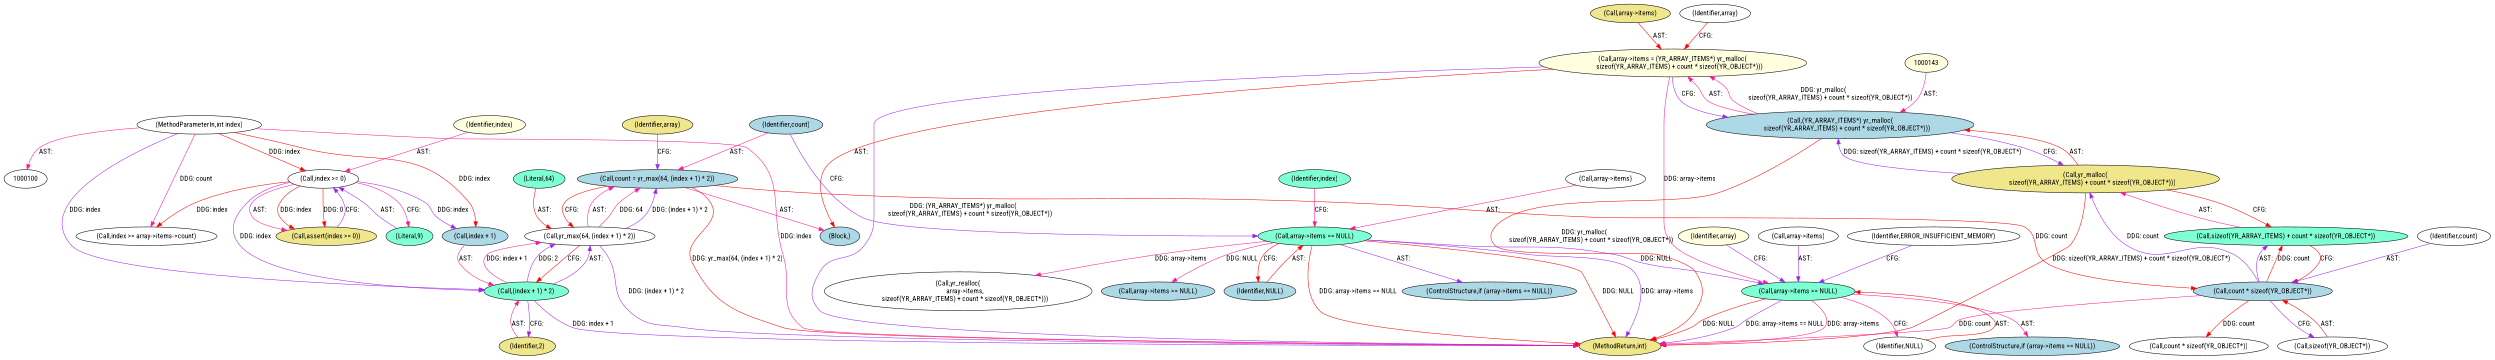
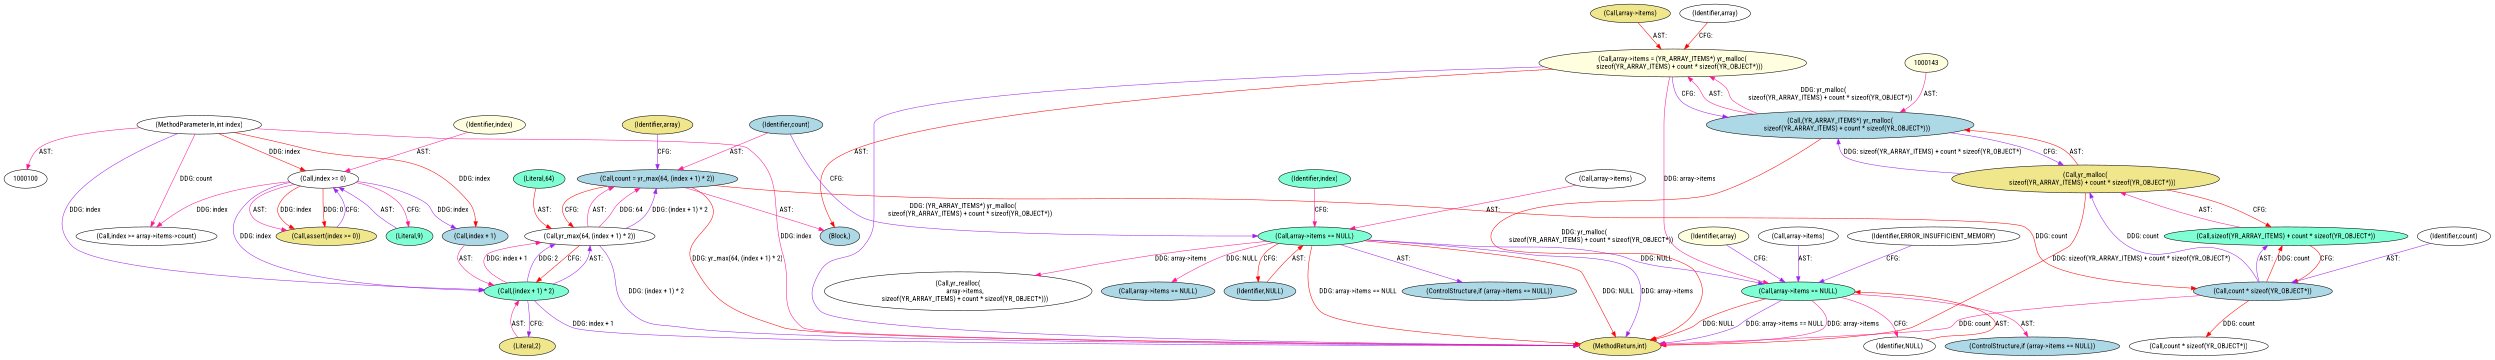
(222, 194) -> (222, 194)
(527, 346) -> (527, 346)
(2333, 346) -> none
